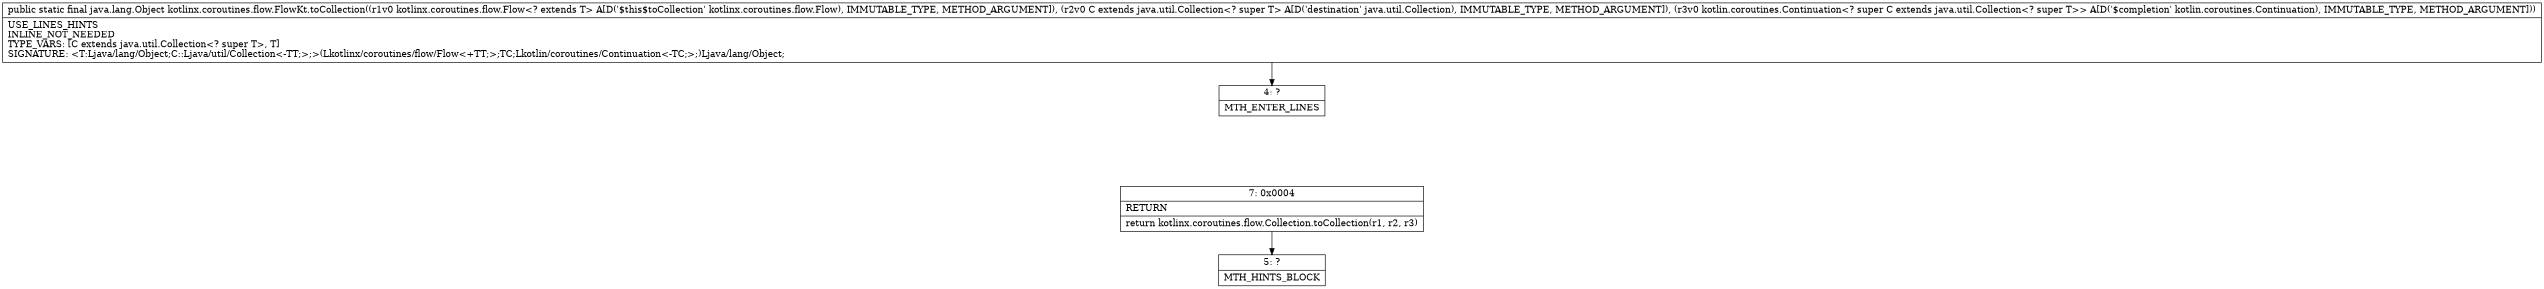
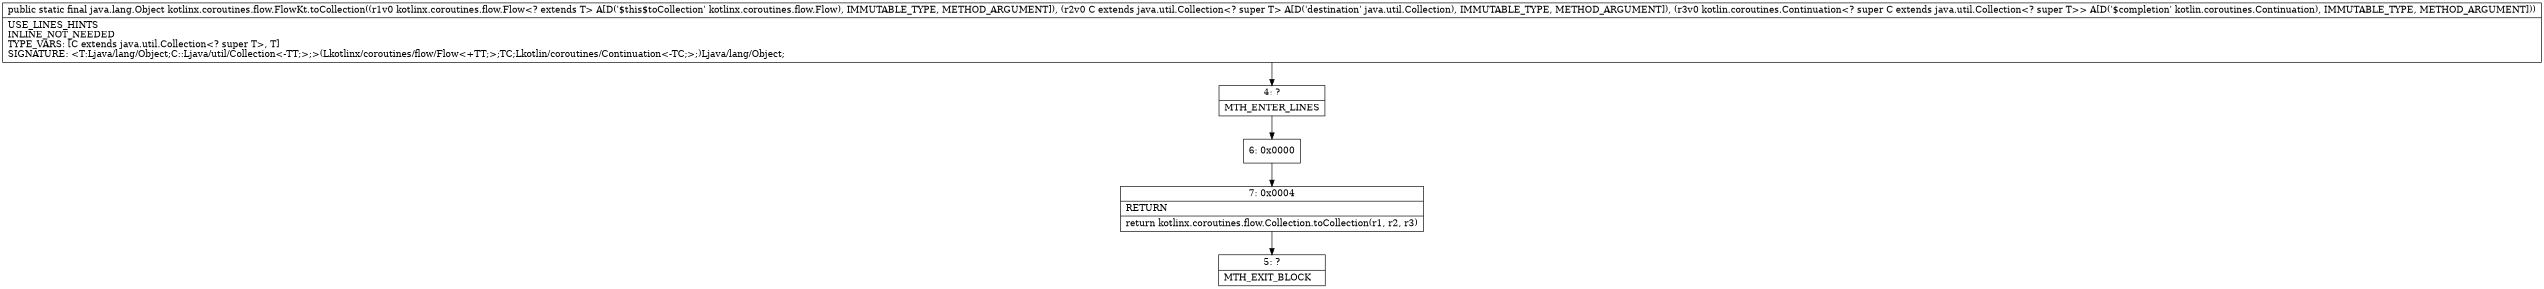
none -> (1272, 151)
(1272, 278) -> (1268, 278)
